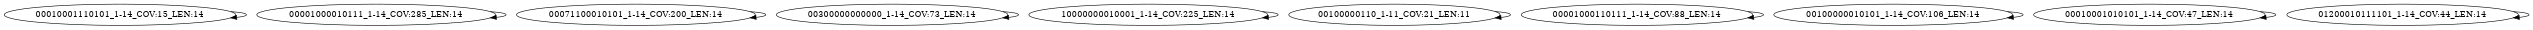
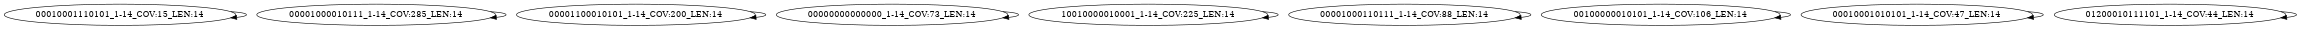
(636, 15) -> (636, 15)
(892, 15) -> (892, 15)
(1148, 15) -> (1148, 15)
(1394, 15) -> none
